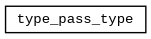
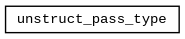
(76, 19) -> (92, 19)
